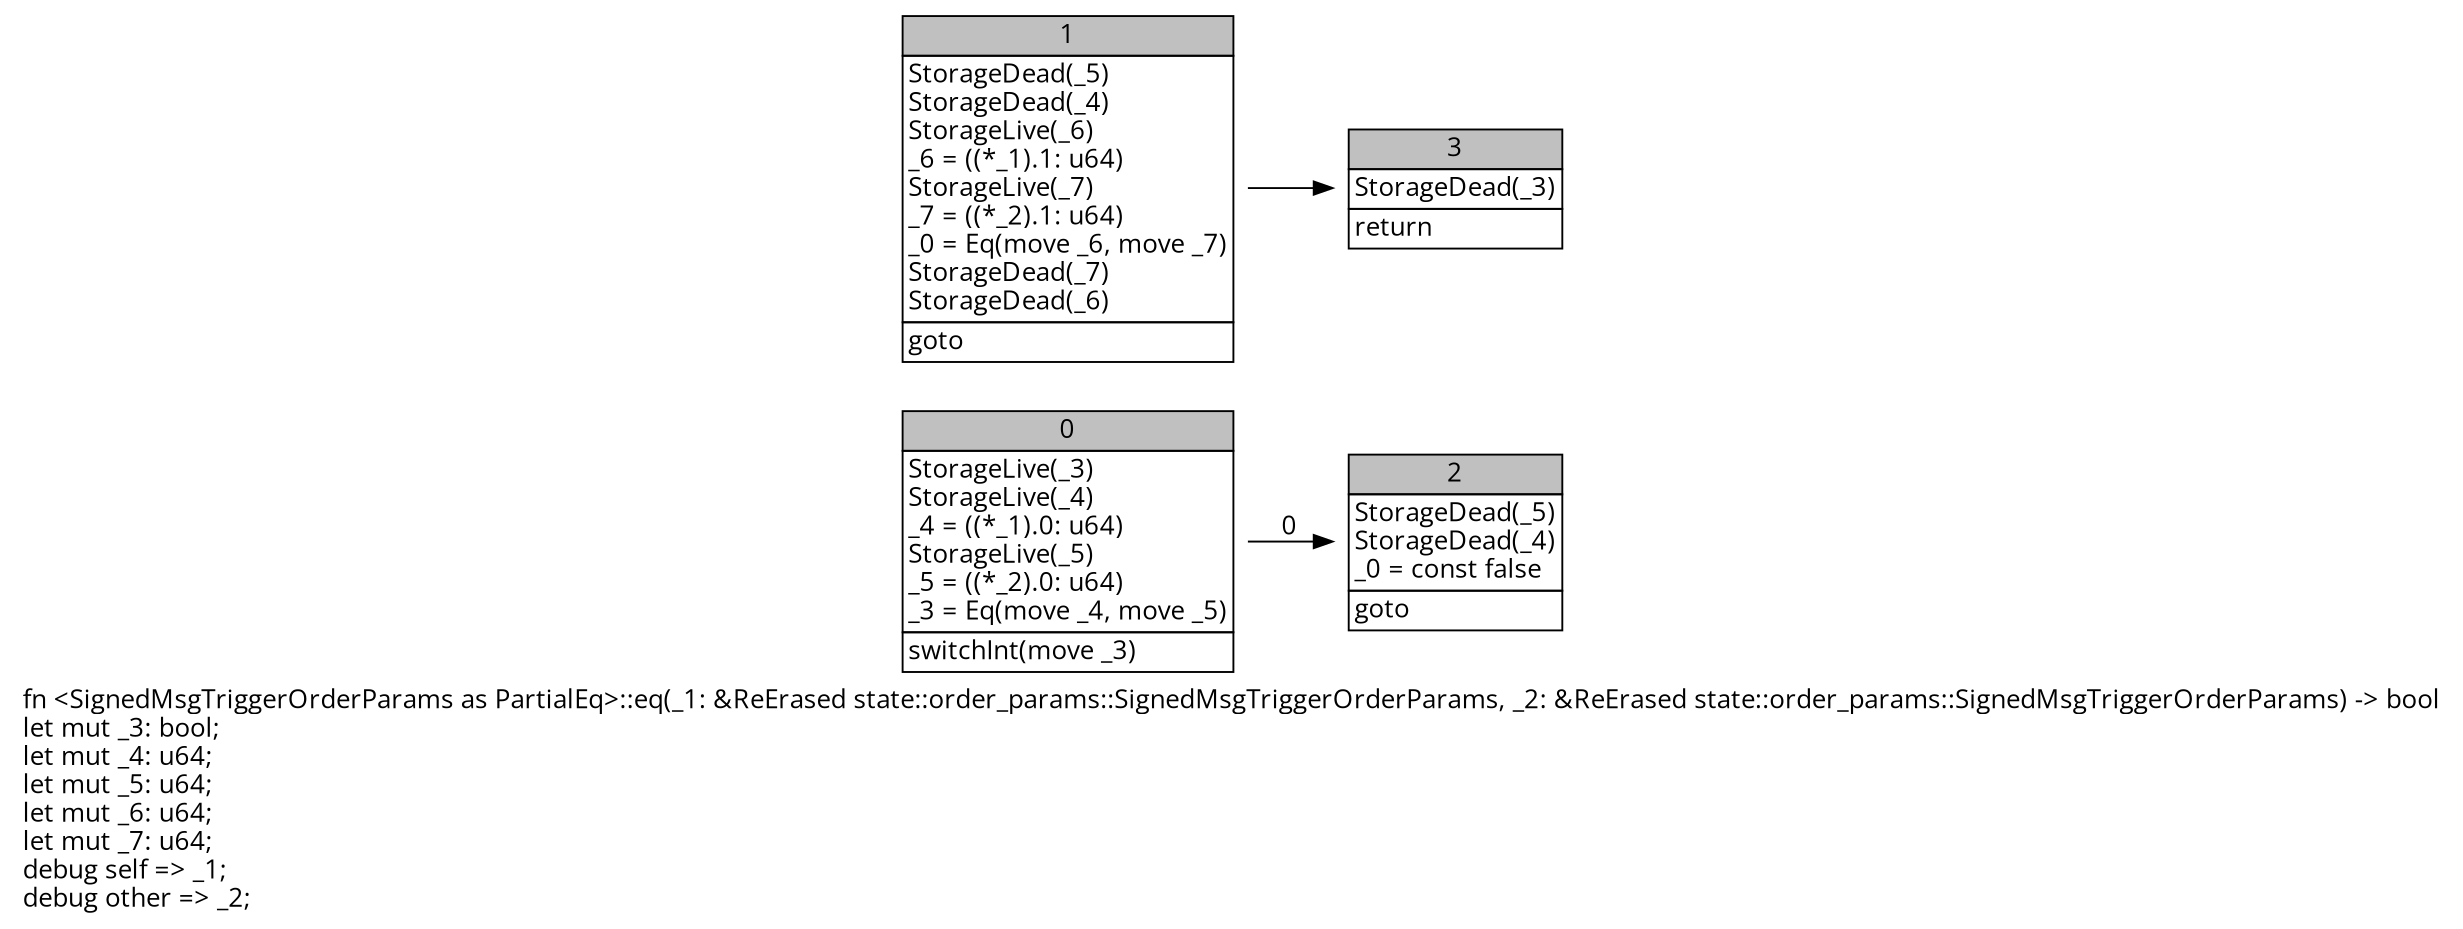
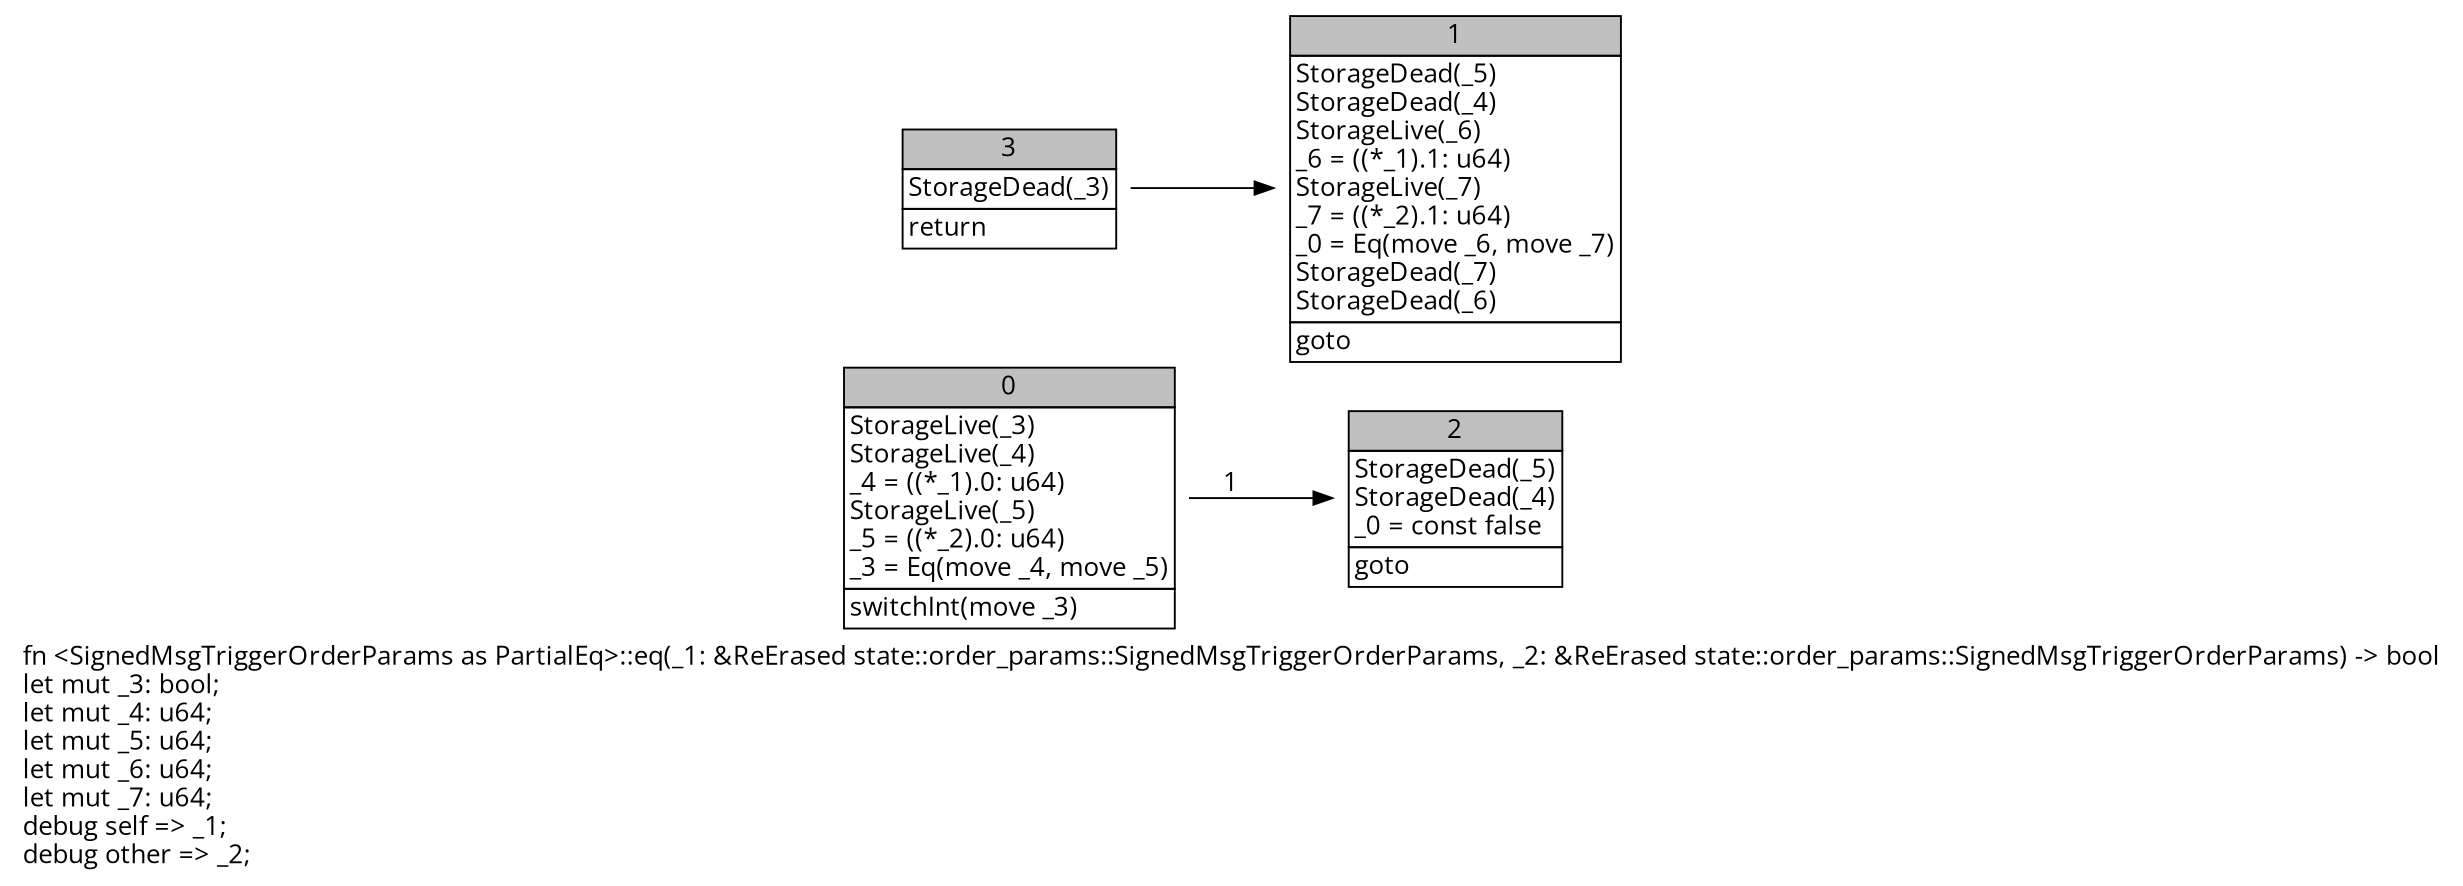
(1281, 188) -> (1192, 188)
(1290, 527) -> (1232, 484)
